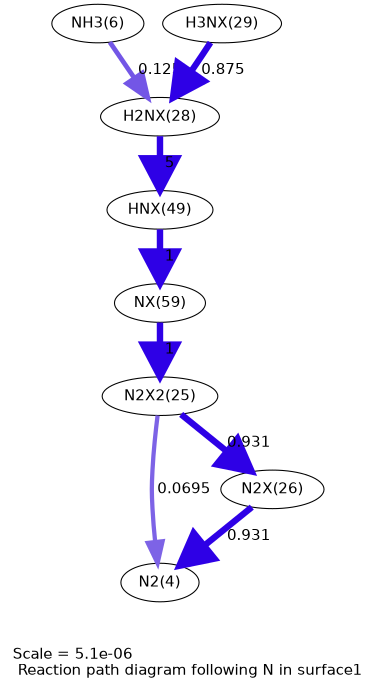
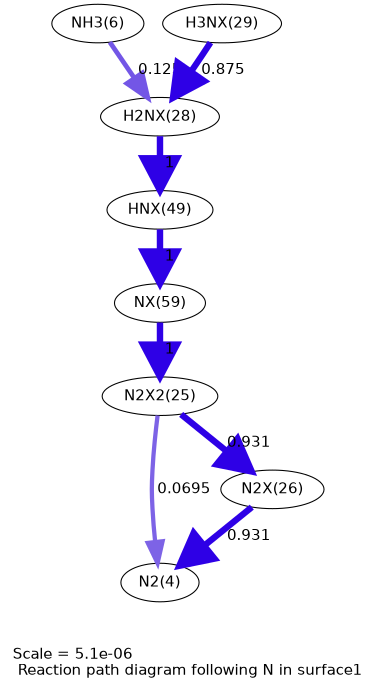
(167, 163) -> (167, 163)
